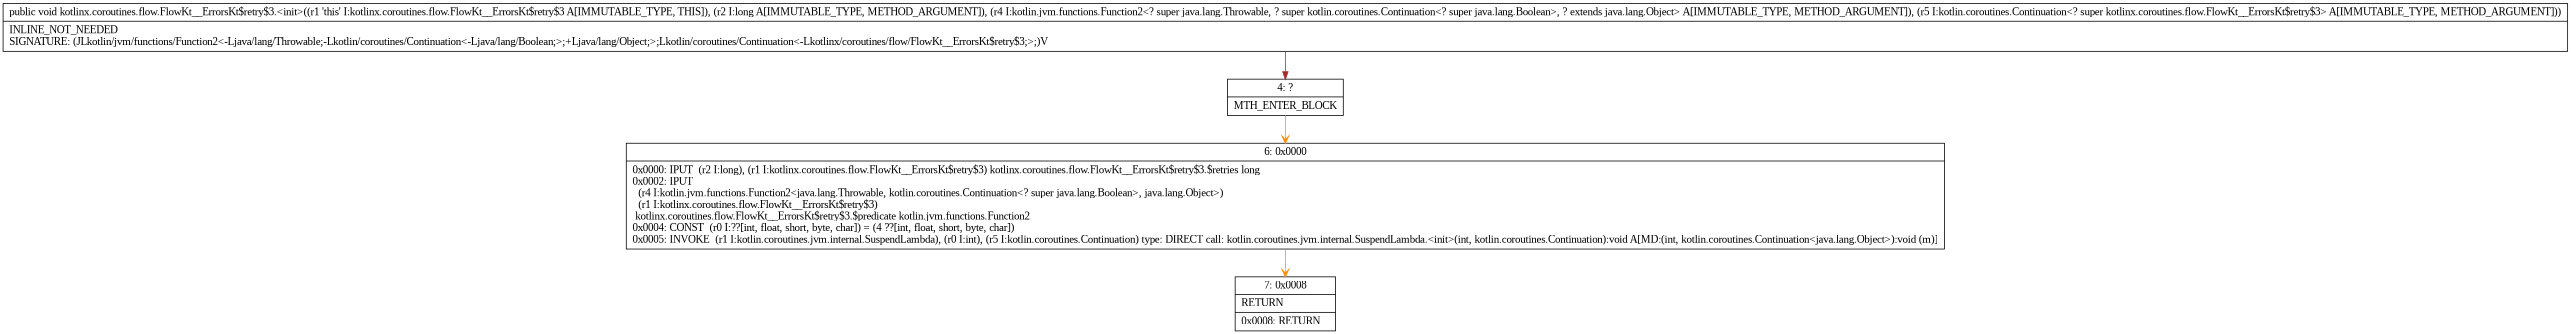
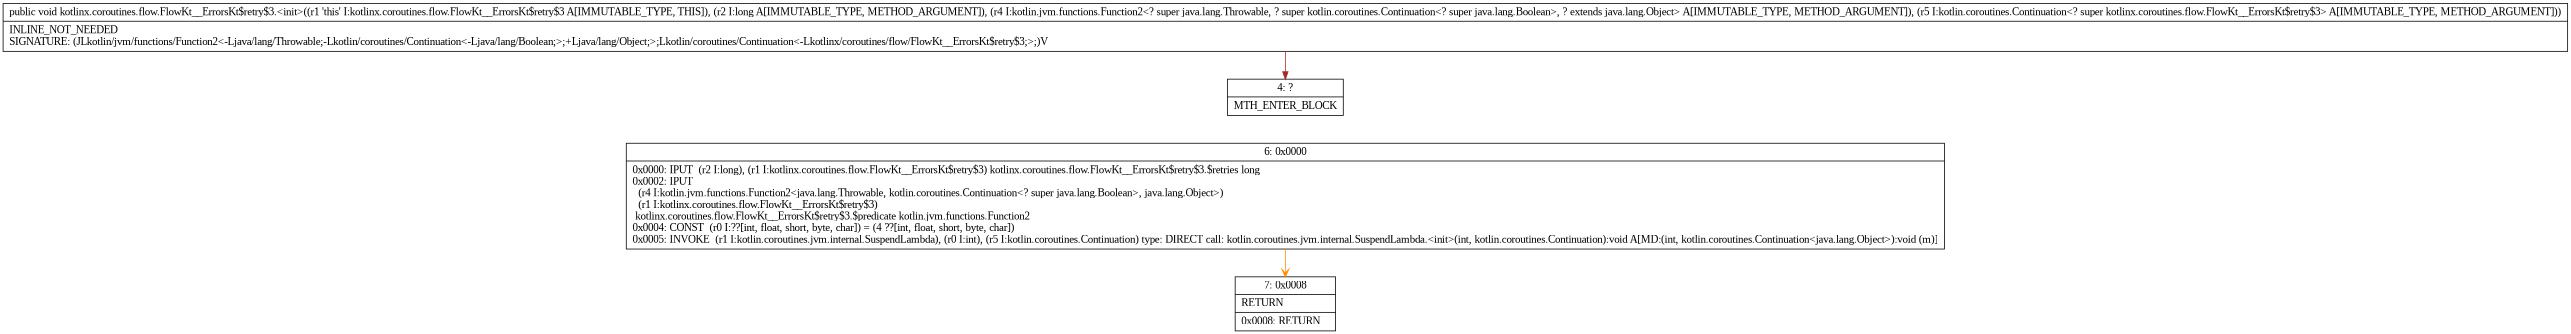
(1285, 125) -> none
